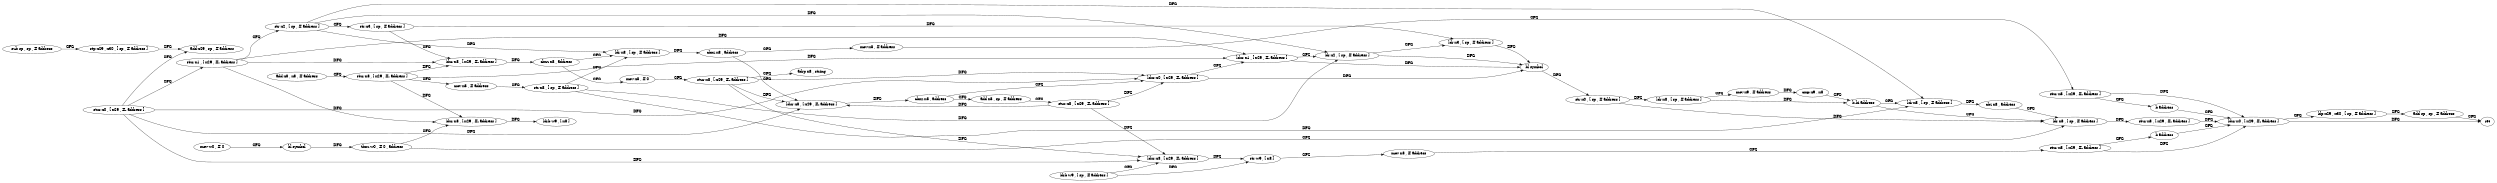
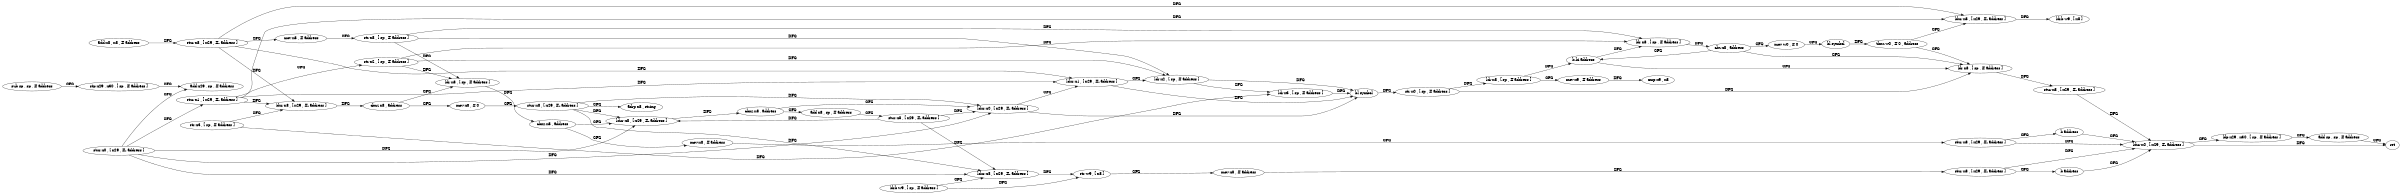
(338, 27) -> none
none -> (1758, 46)
(1836, 98) -> (1657, 56)
